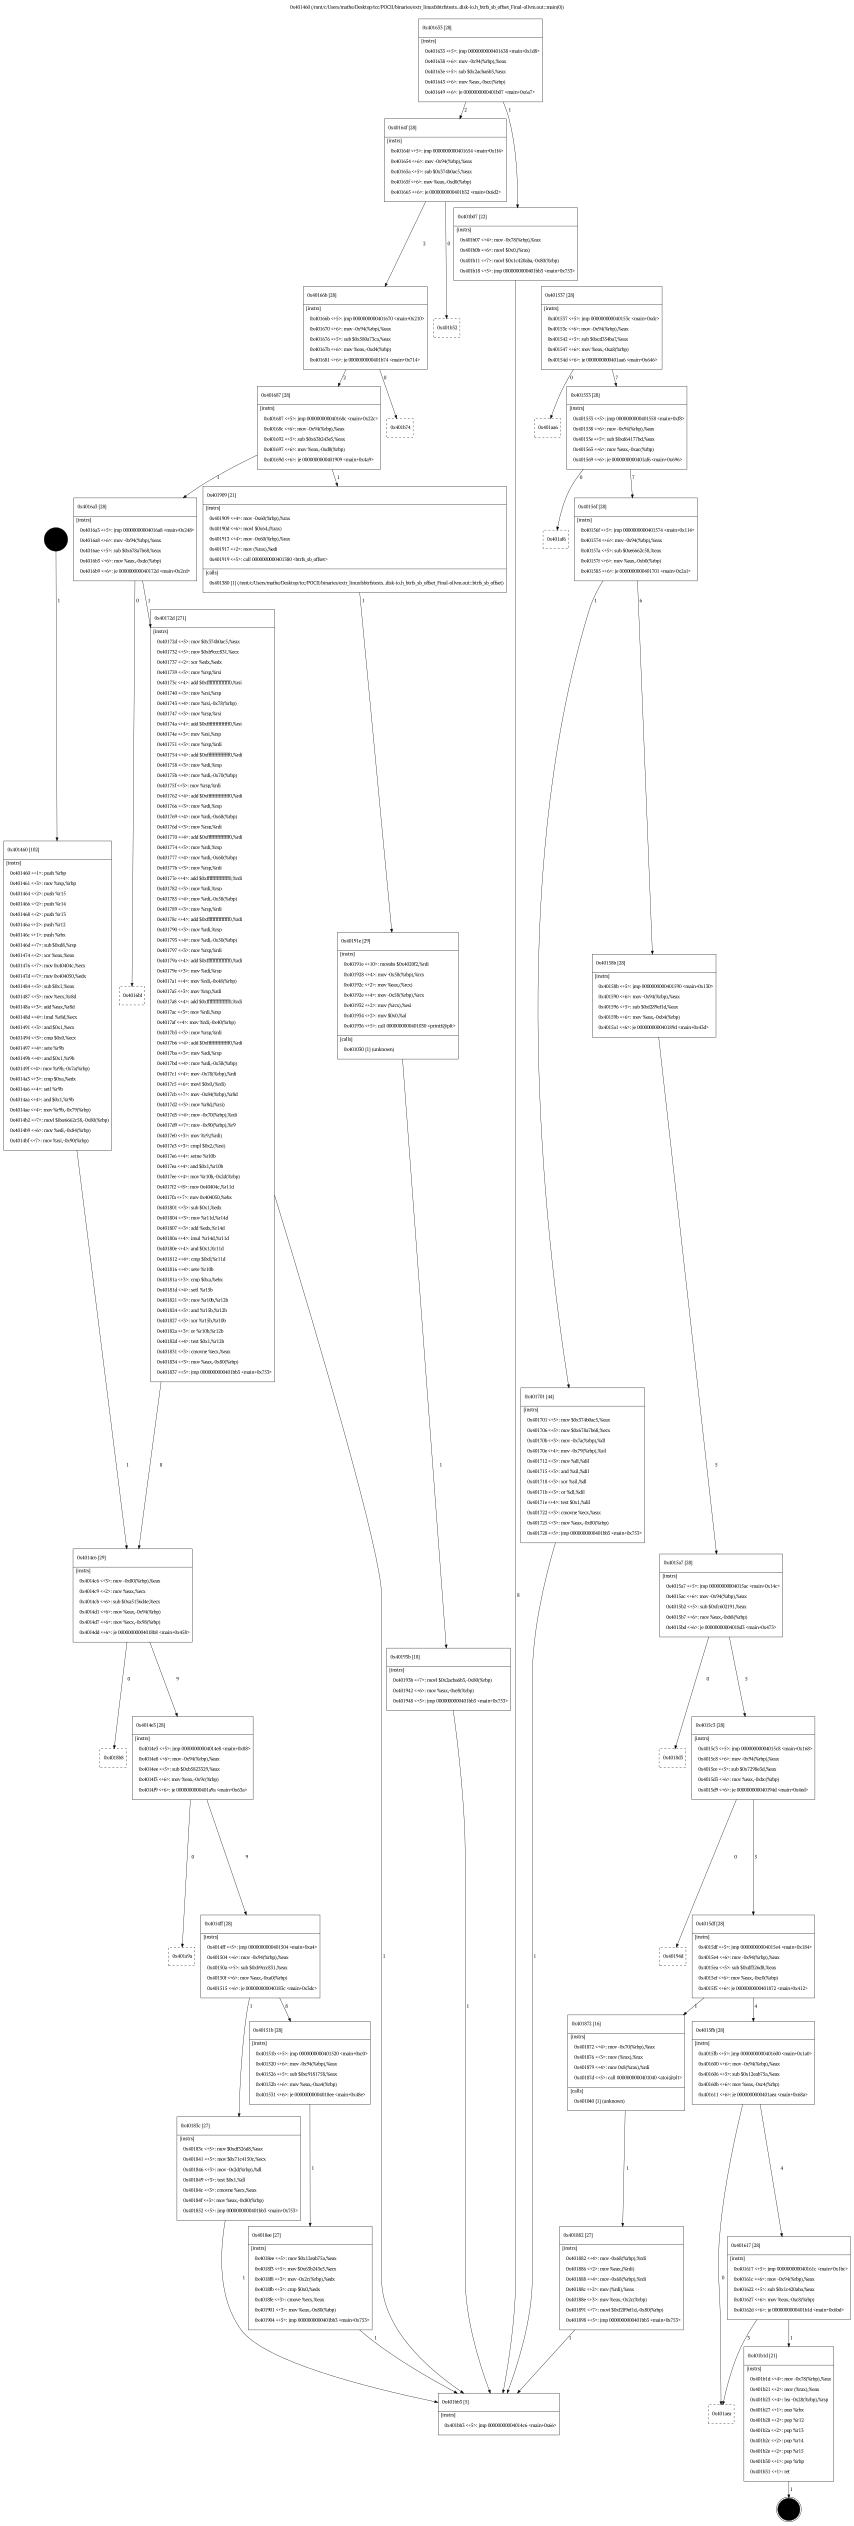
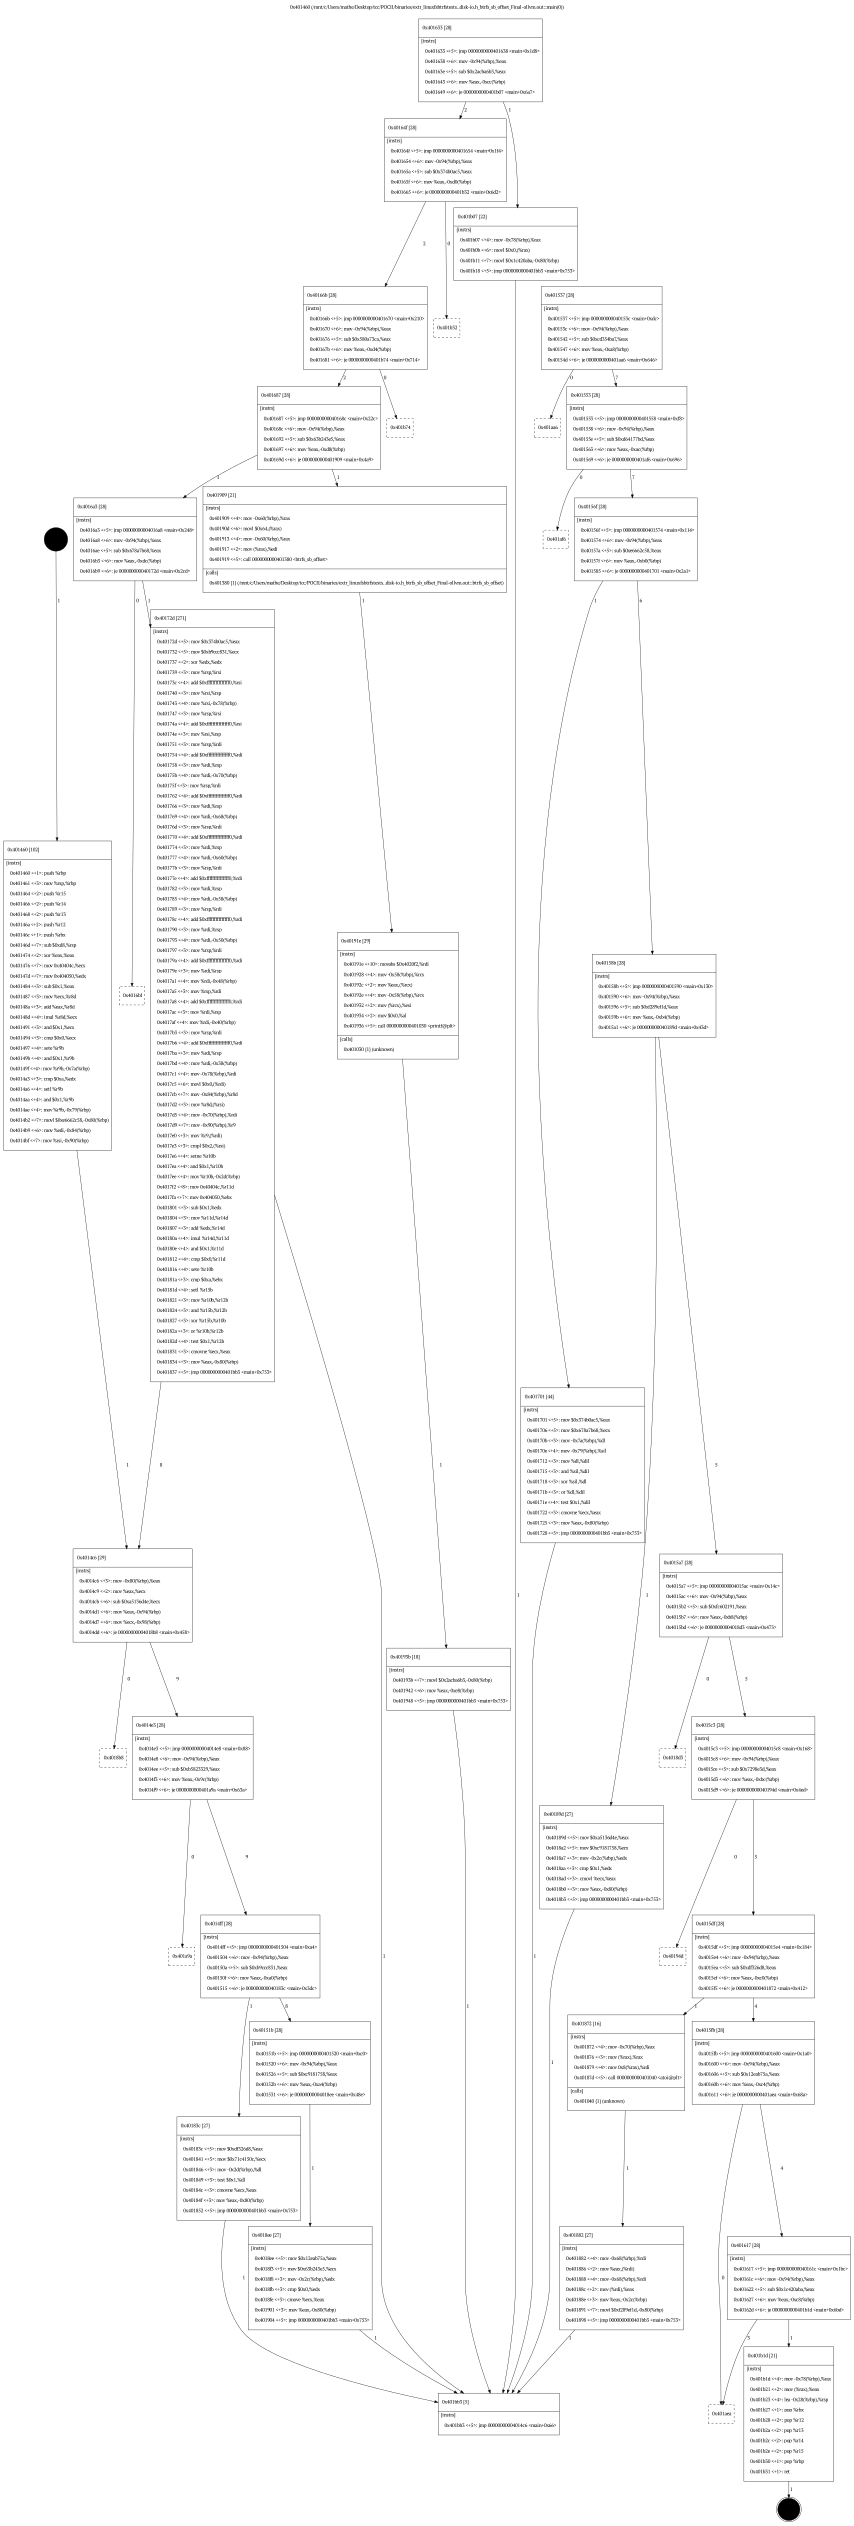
(518, 1595) -> (518, 1595)
none -> (602, 1857)
